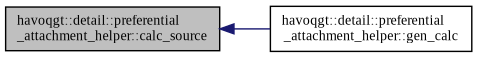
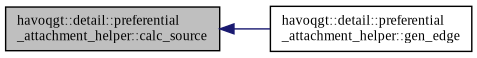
(371, 29) -> (371, 29)
